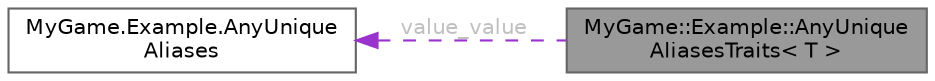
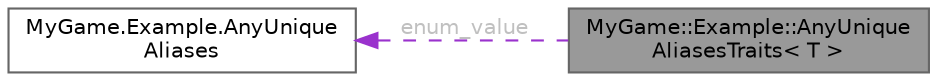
(461, 29) -> (462, 29)
